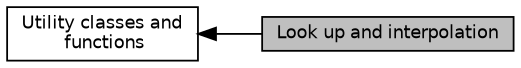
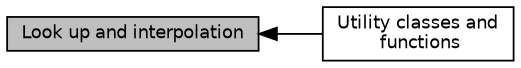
(239, 34) -> (300, 34)
